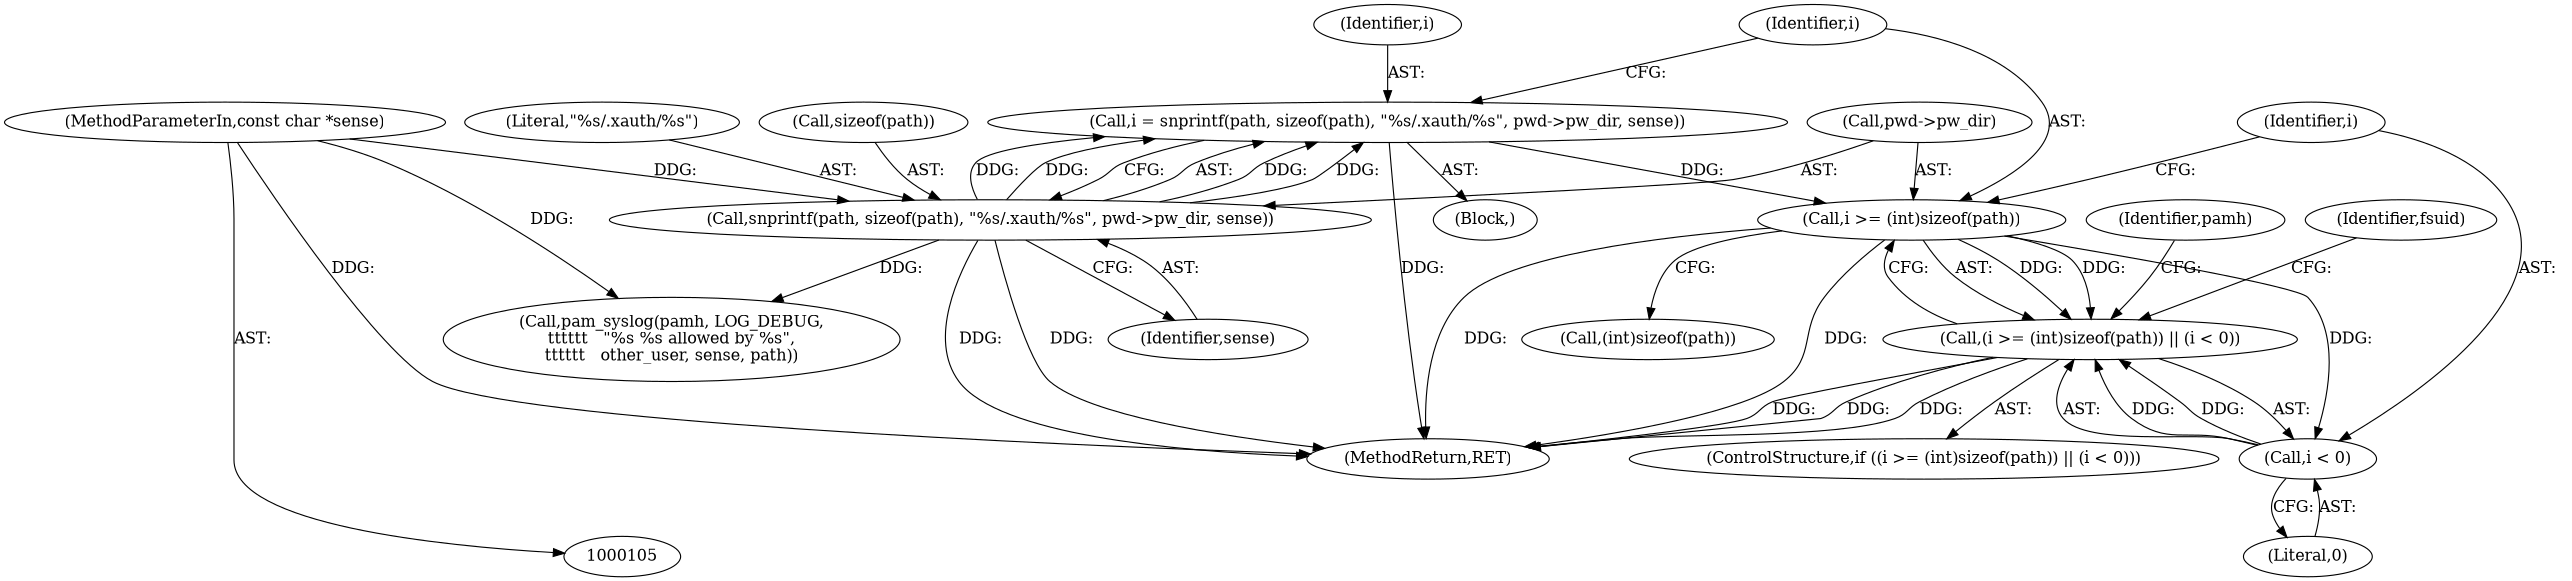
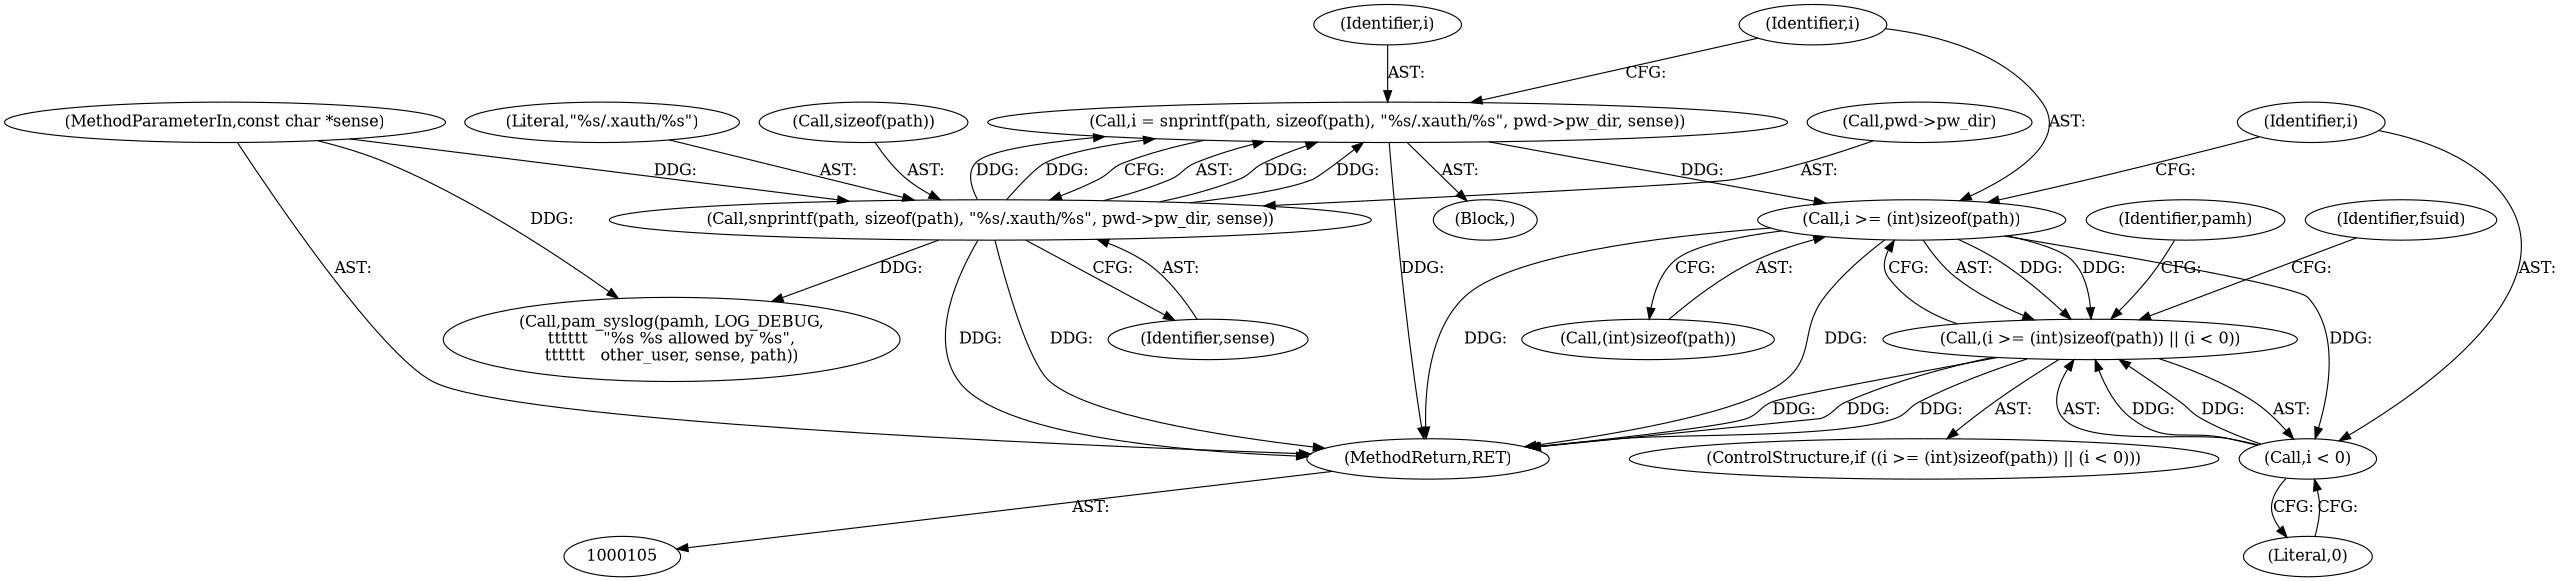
(1916, 166) -> (1737, 270)
(356, 269) -> (356, 269)
(239, 473) -> (1010, 510)
(2340, 508) -> (2340, 508)
